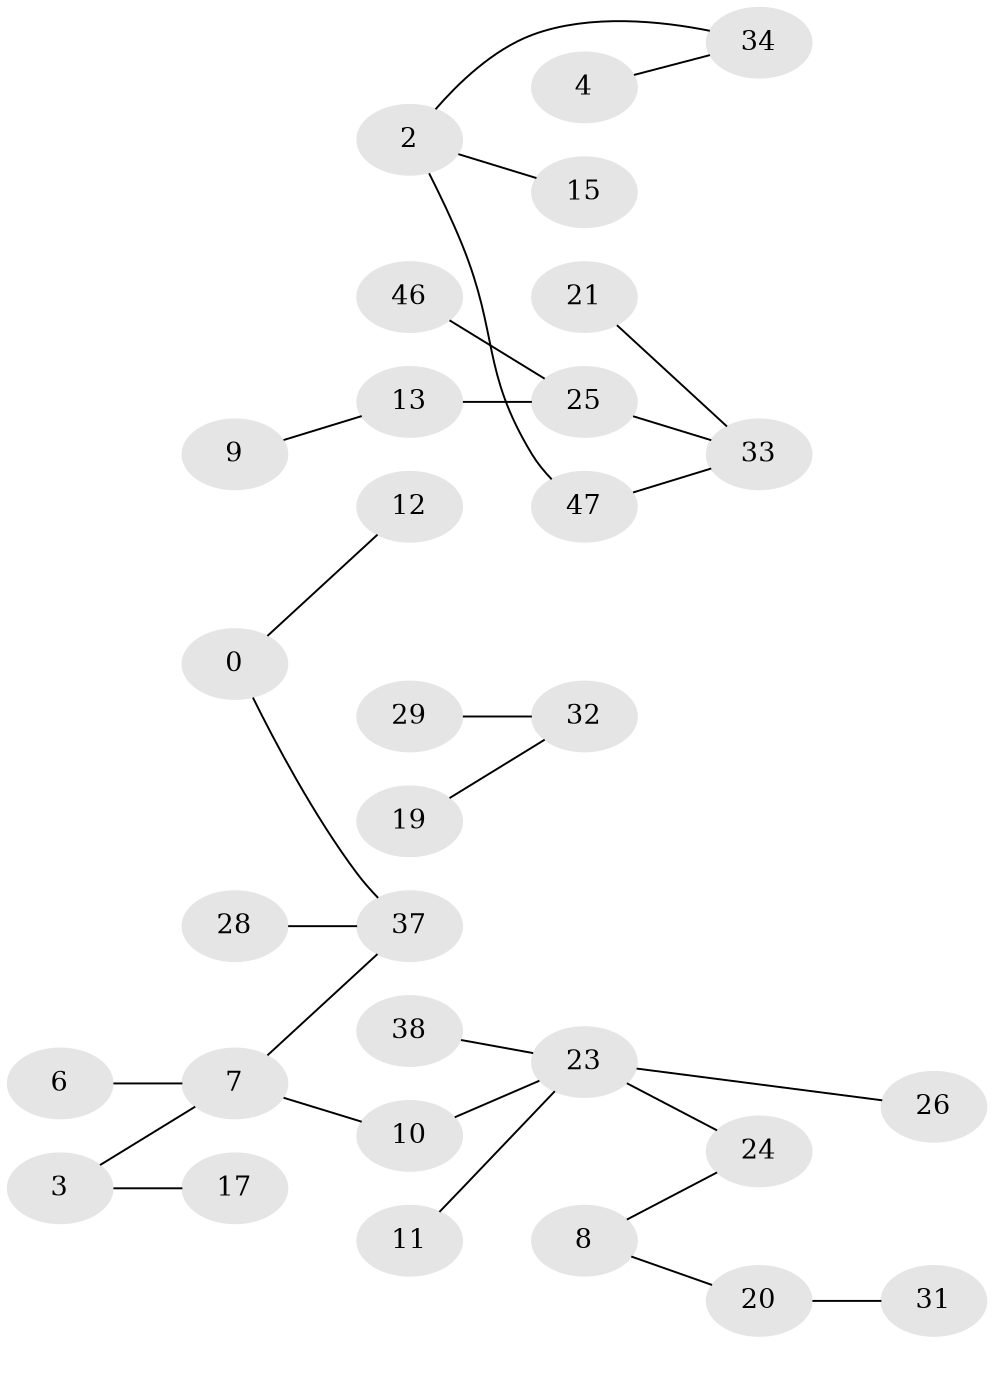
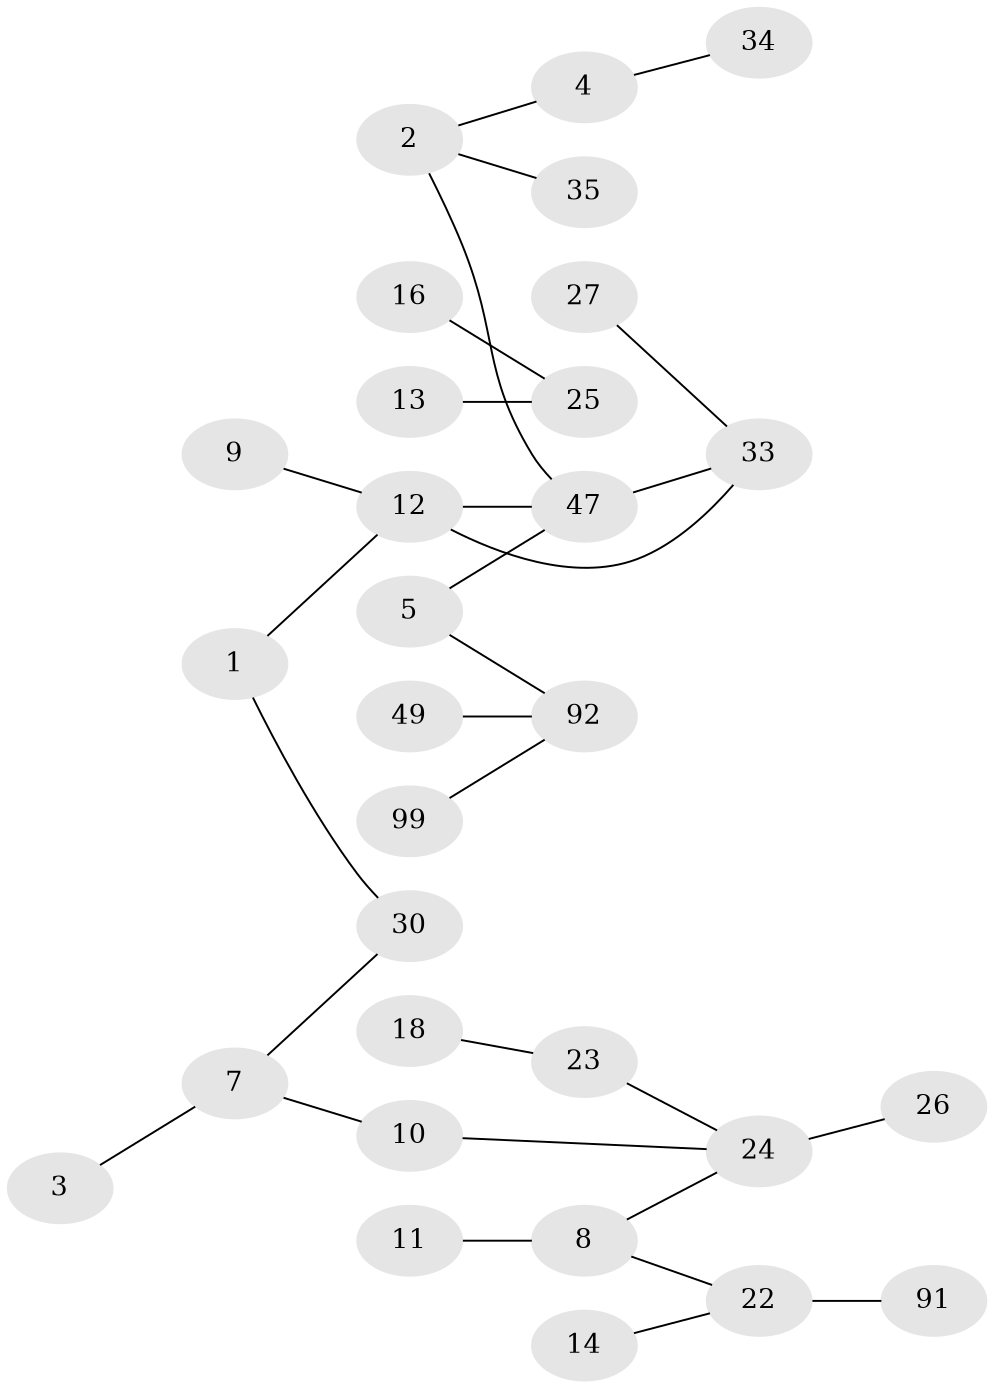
(559, 27) -> (497, 113)
(584, 192) -> (584, 192)
(410, 297) -> (410, 297)
(584, 297) -> (584, 297)
(323, 428) -> (323, 481)
(672, 428) -> (602, 567)
none -> (497, 507)
none -> (410, 612)
(235, 664) -> (235, 664)
(410, 716) -> (410, 716)
(584, 716) -> (584, 716)
(410, 821) -> (410, 821)
(235, 926) -> none
(410, 926) -> (410, 926)
(410, 1031) -> (410, 1031)
(60, 1083) -> none
(759, 1084) -> (847, 1129)
(497, 1099) -> (585, 1144)
(497, 1152) -> (497, 1241)
(235, 1188) -> none
(759, 1301) -> (759, 1301)
(934, 1301) -> (934, 1301)
none -> (584, 1346)
